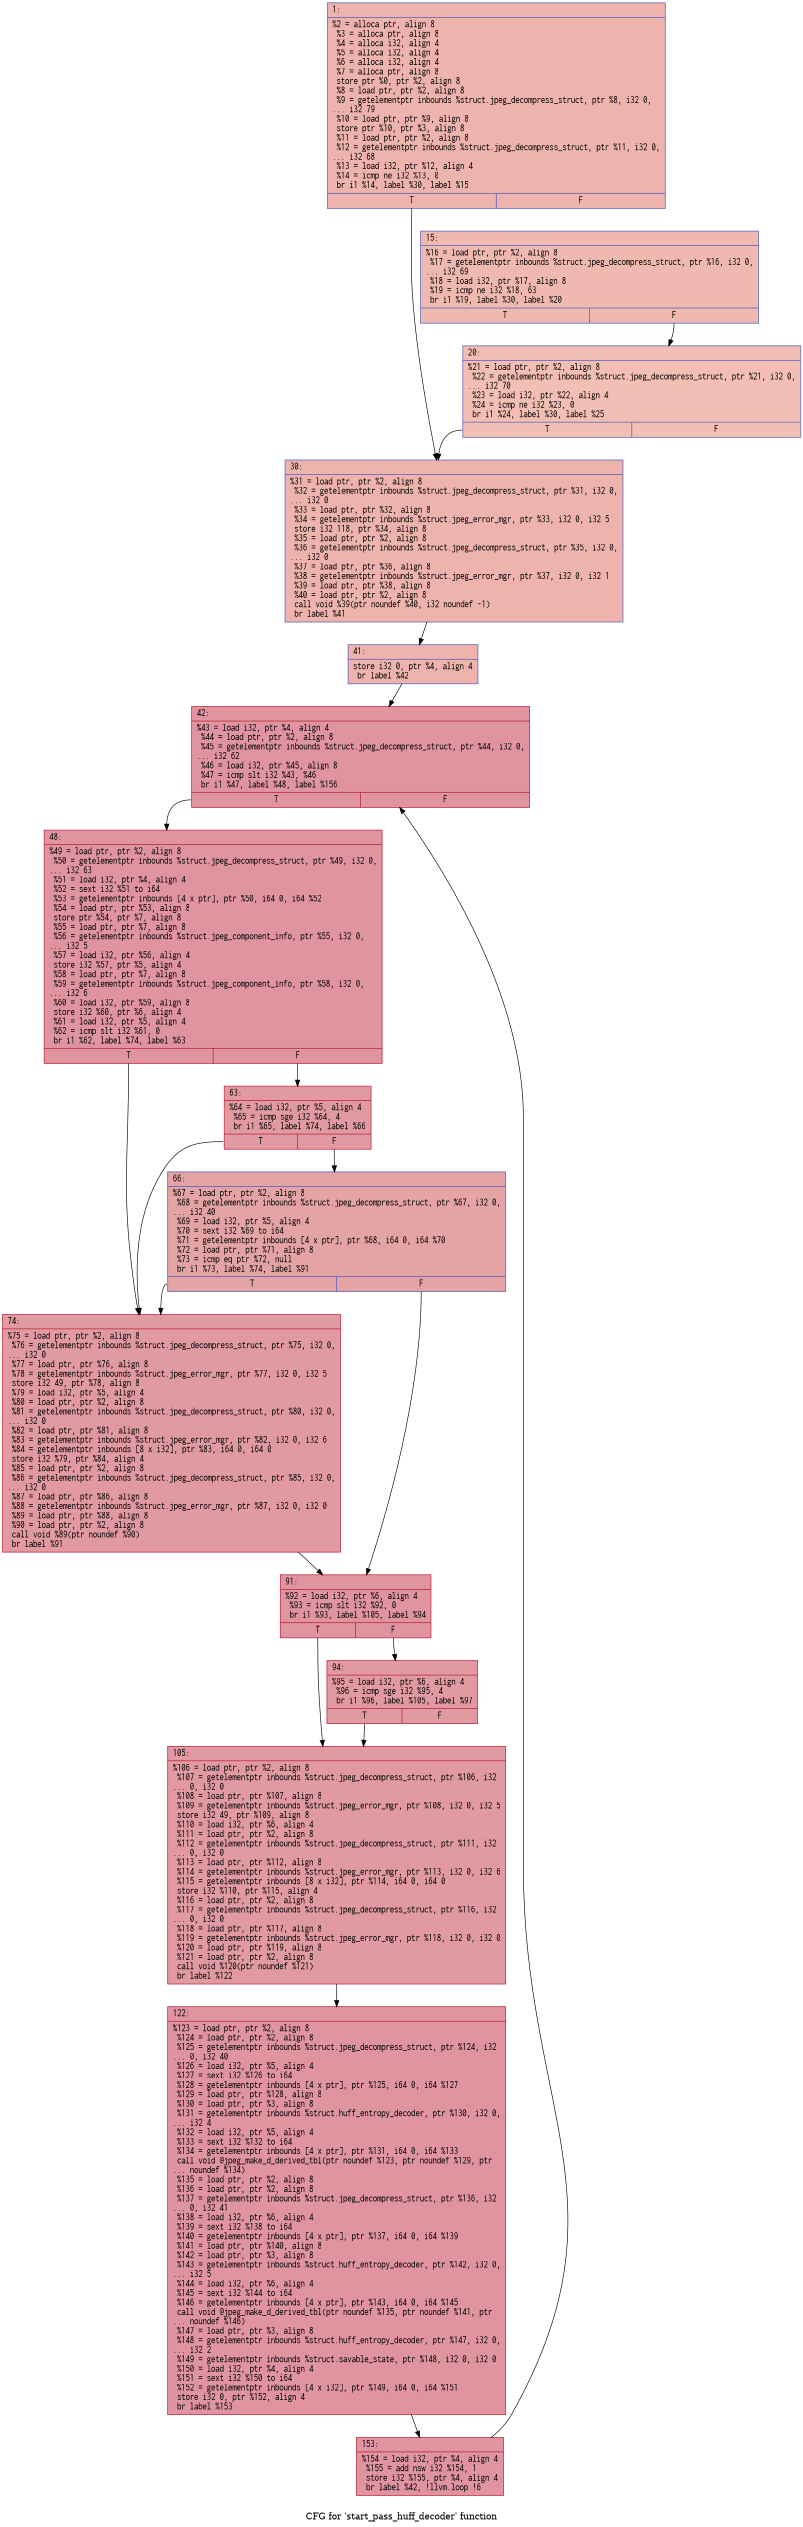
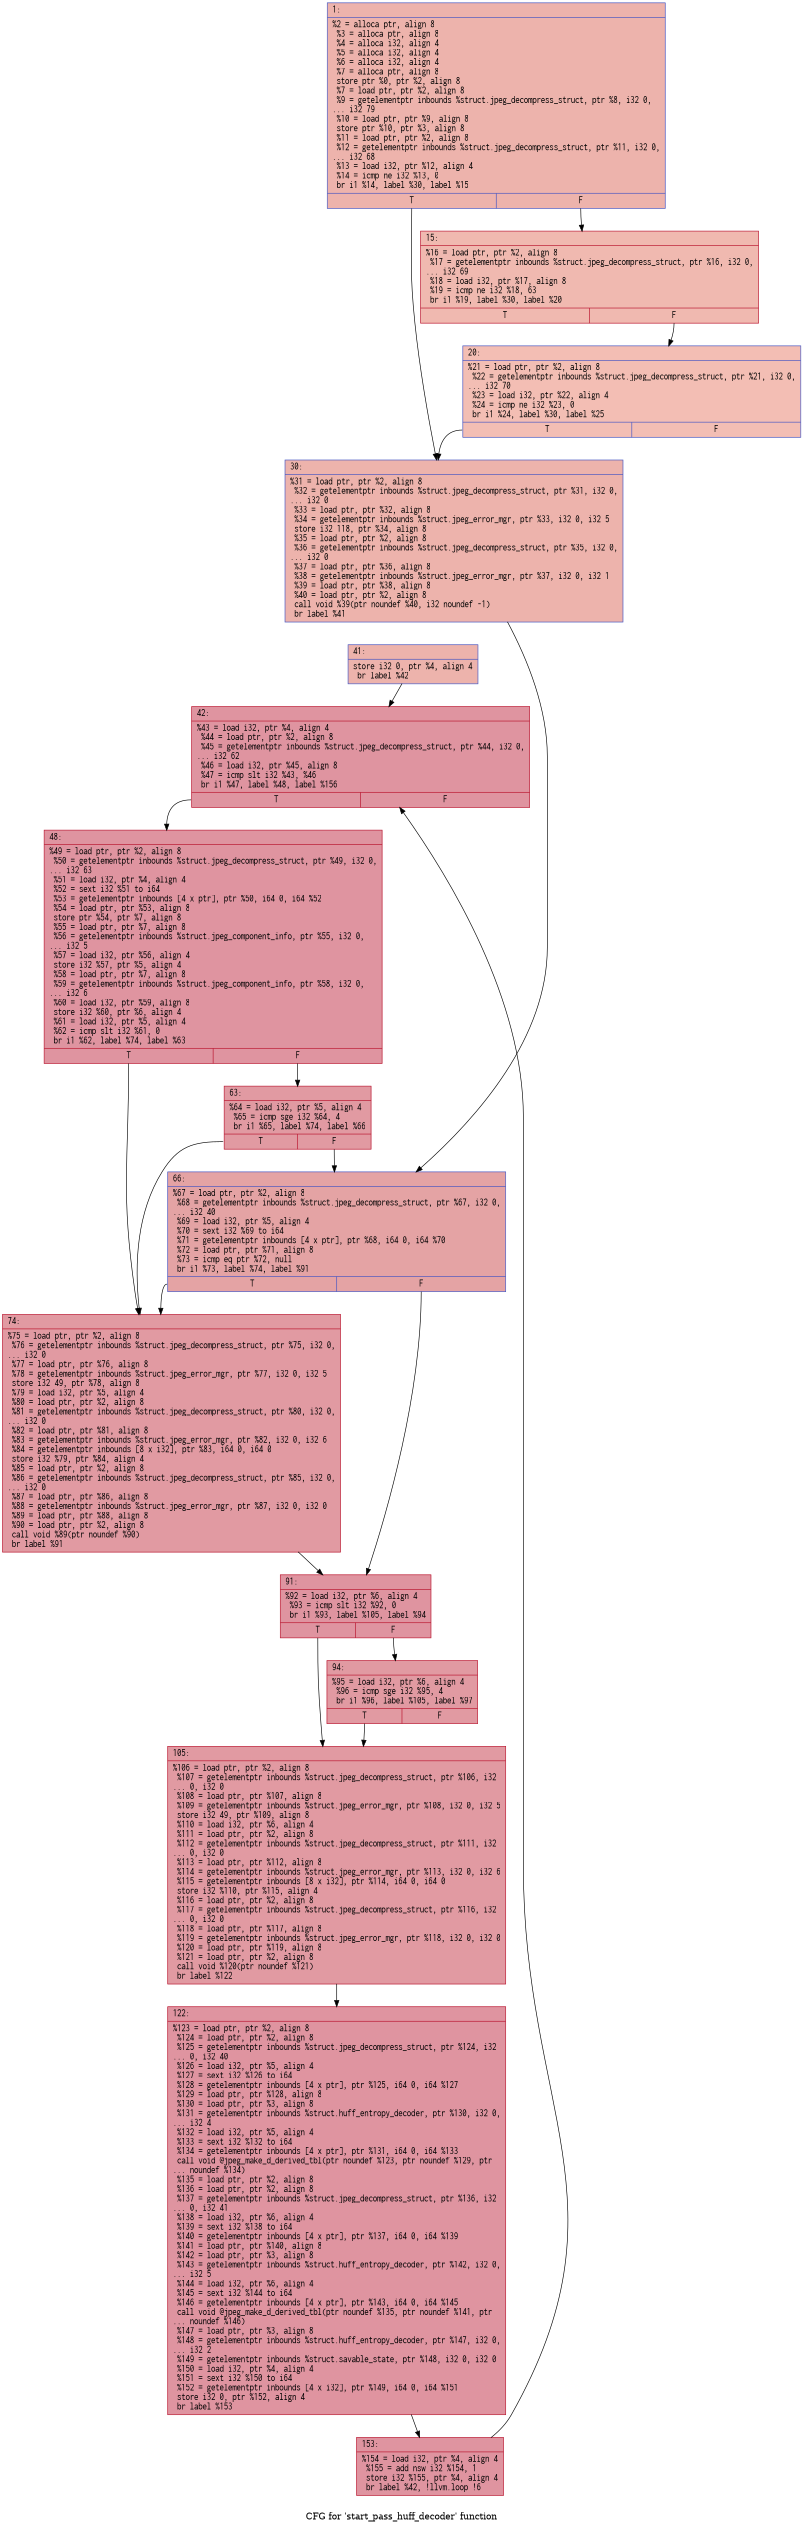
(399, 91) -> (399, 91)
none -> (581, 217)
(590, 277) -> (590, 277)
(424, 630) -> (547, 912)
